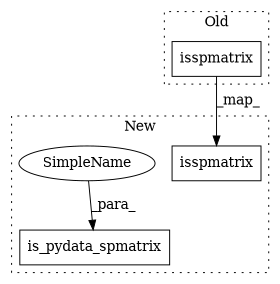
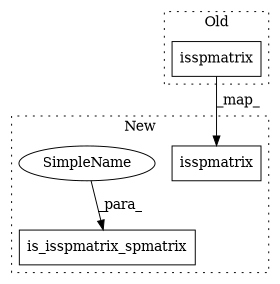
(95, 247) -> (107, 247)
